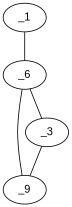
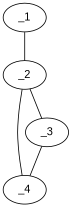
(25, 75) -> (25, 75)
(25, 190) -> (25, 190)
